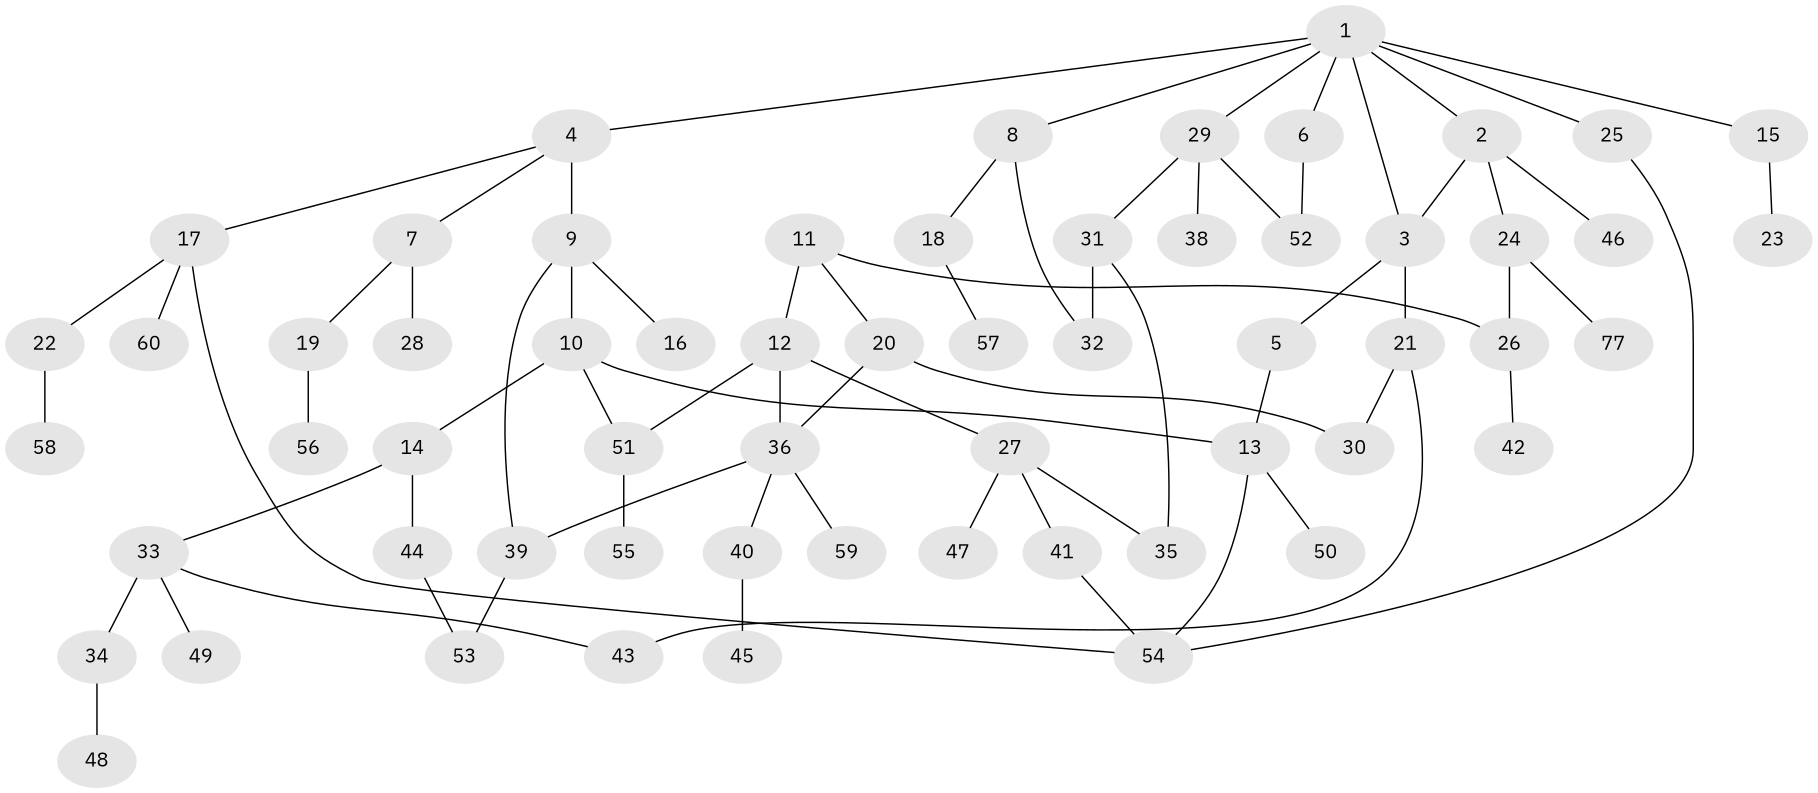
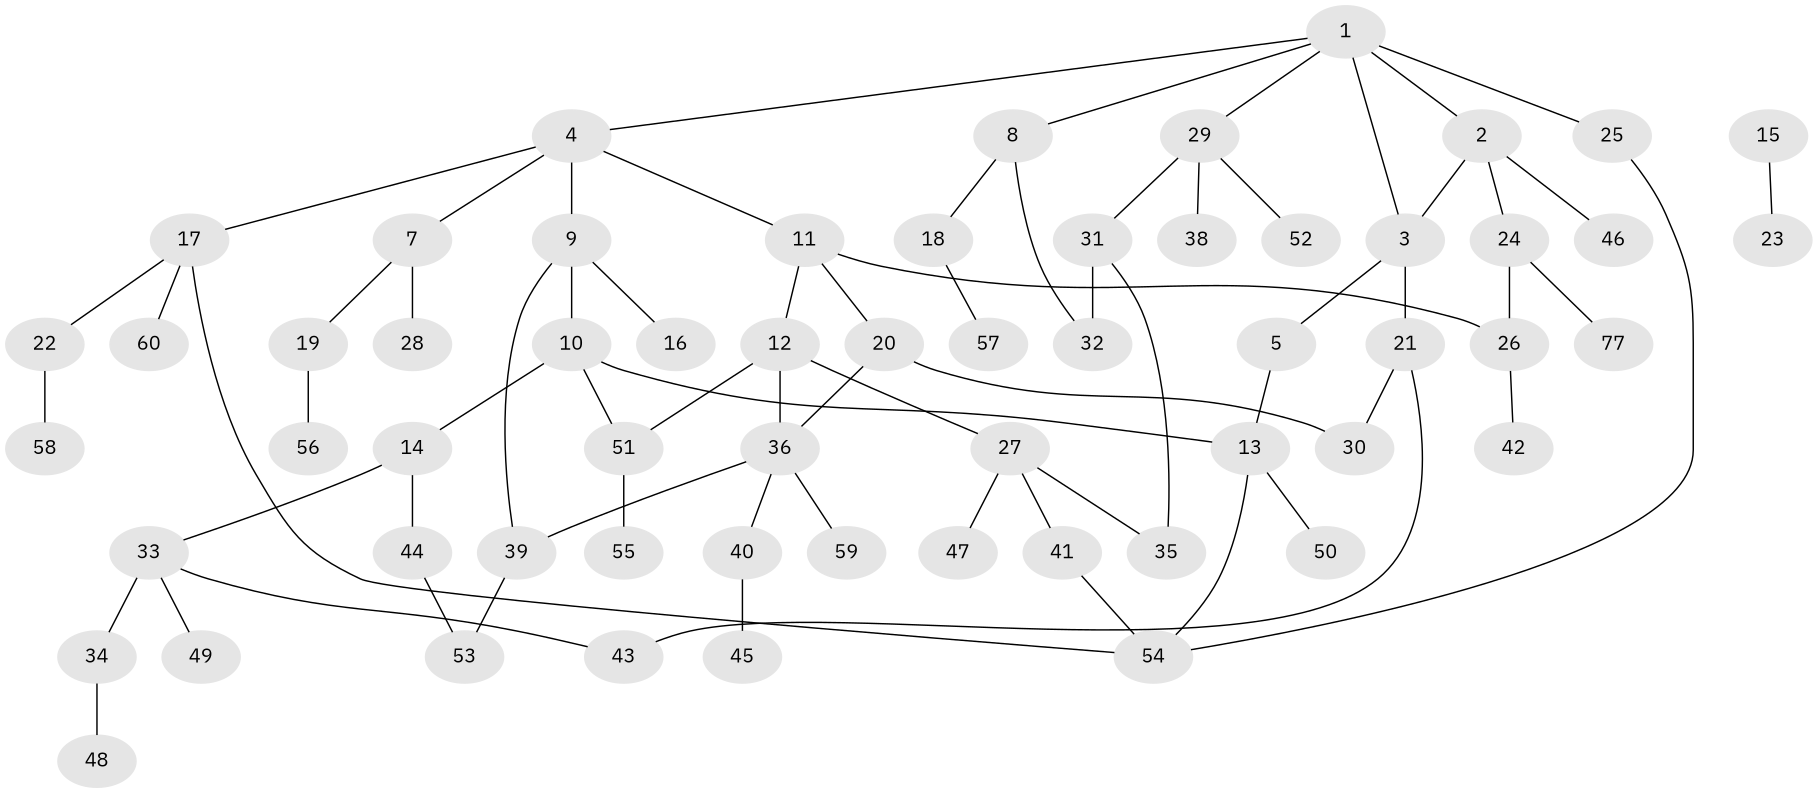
(1557, 84) -> none
(1304, 136) -> none
none -> (688, 188)
